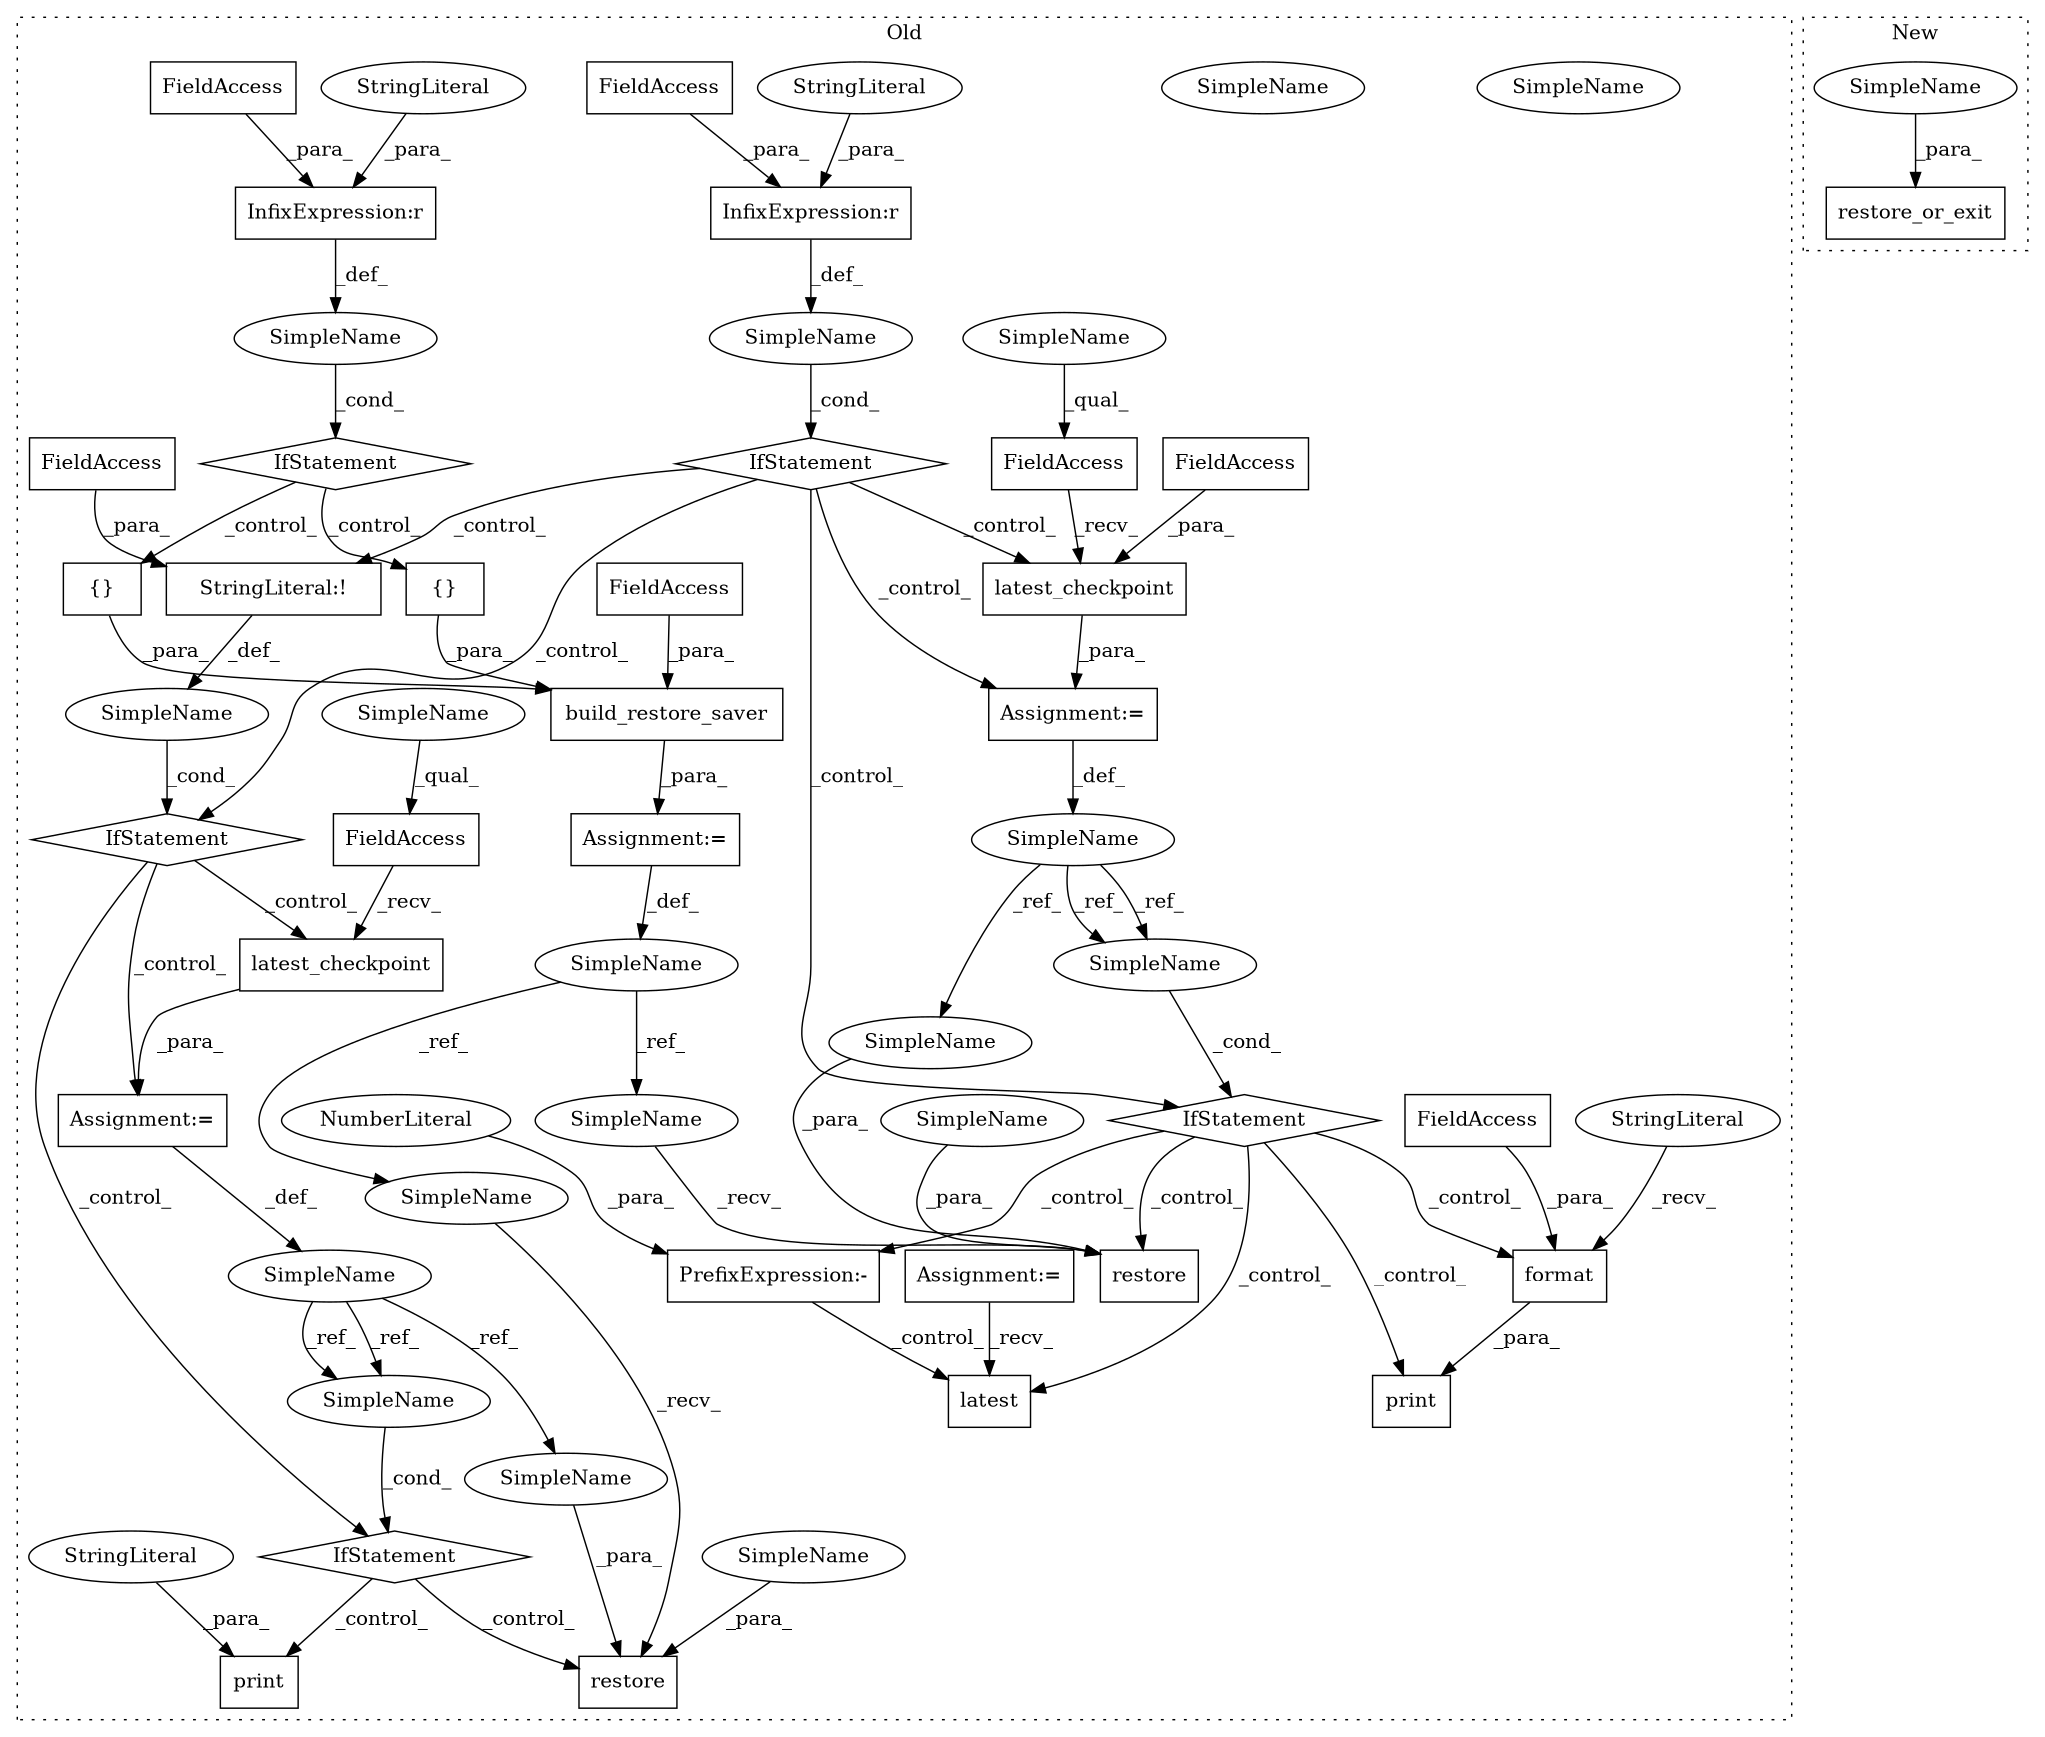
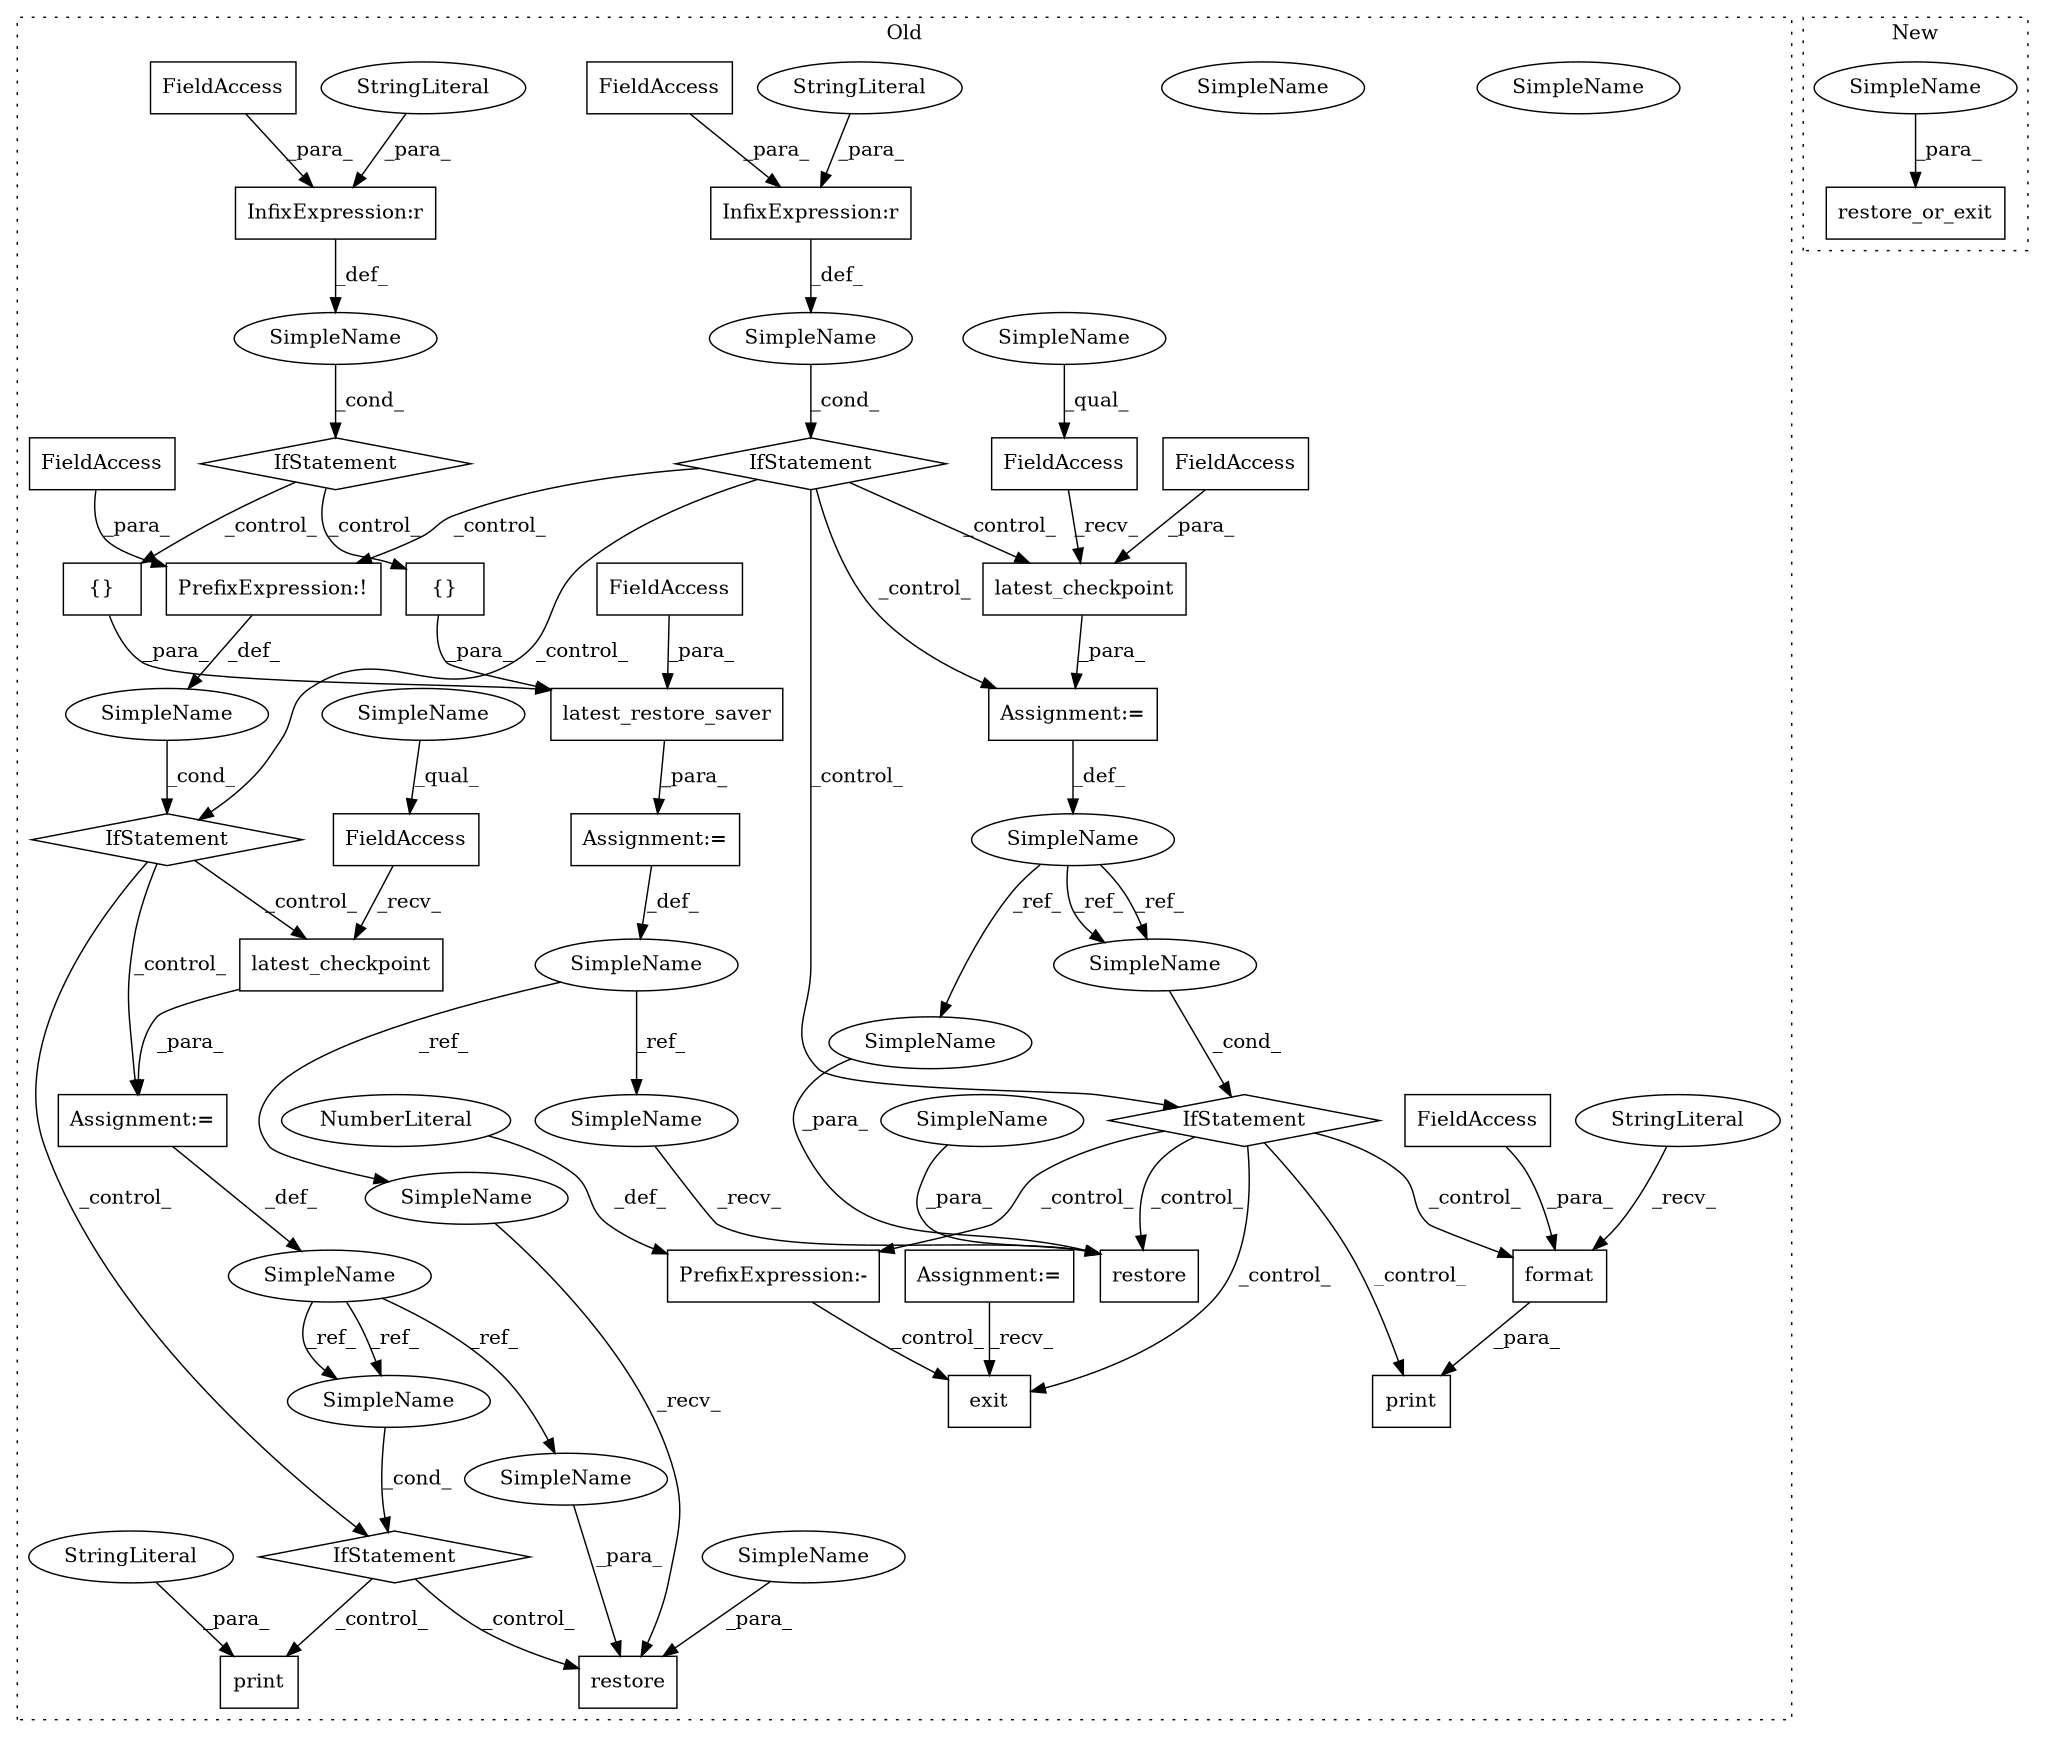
(274, 589) -> (274, 589)
(667, 714) -> (667, 714)
(641, 1198) -> (641, 1198)
(989, 1401) -> (989, 1401)
